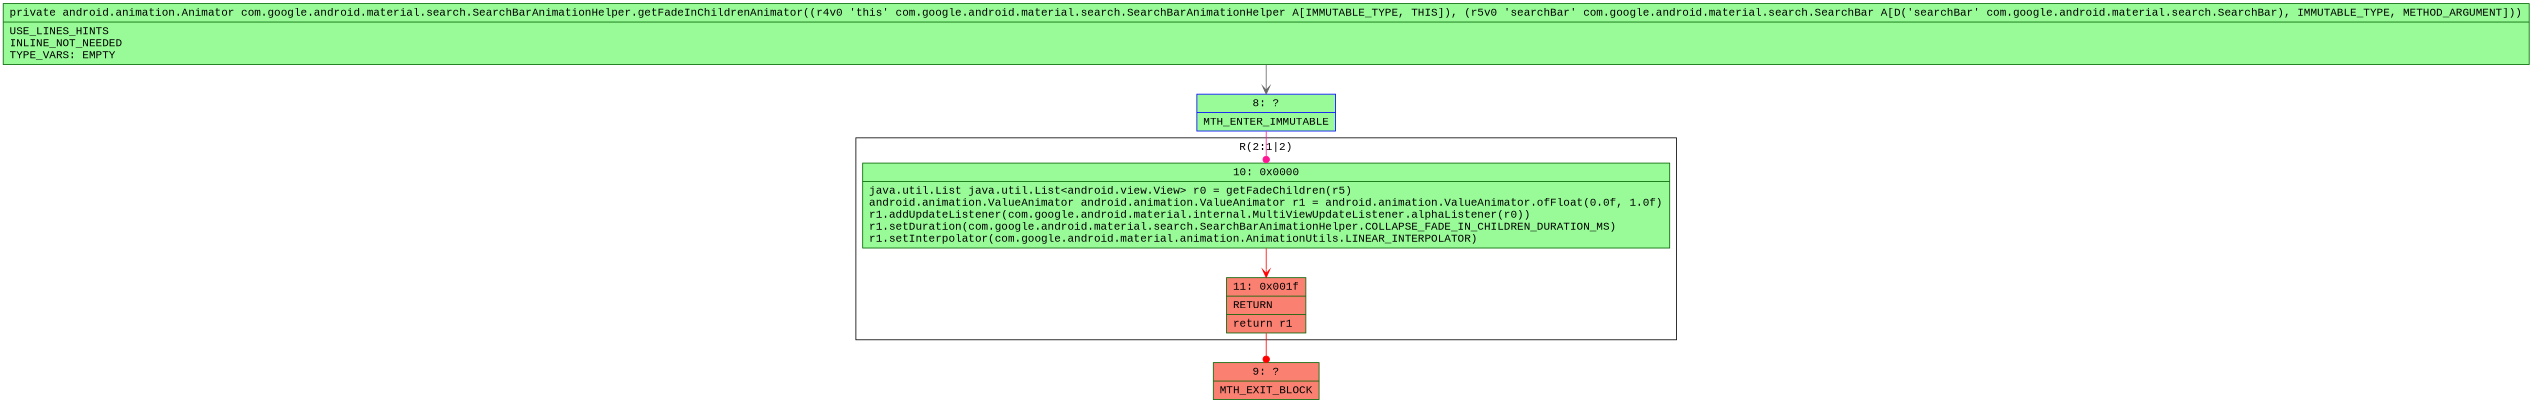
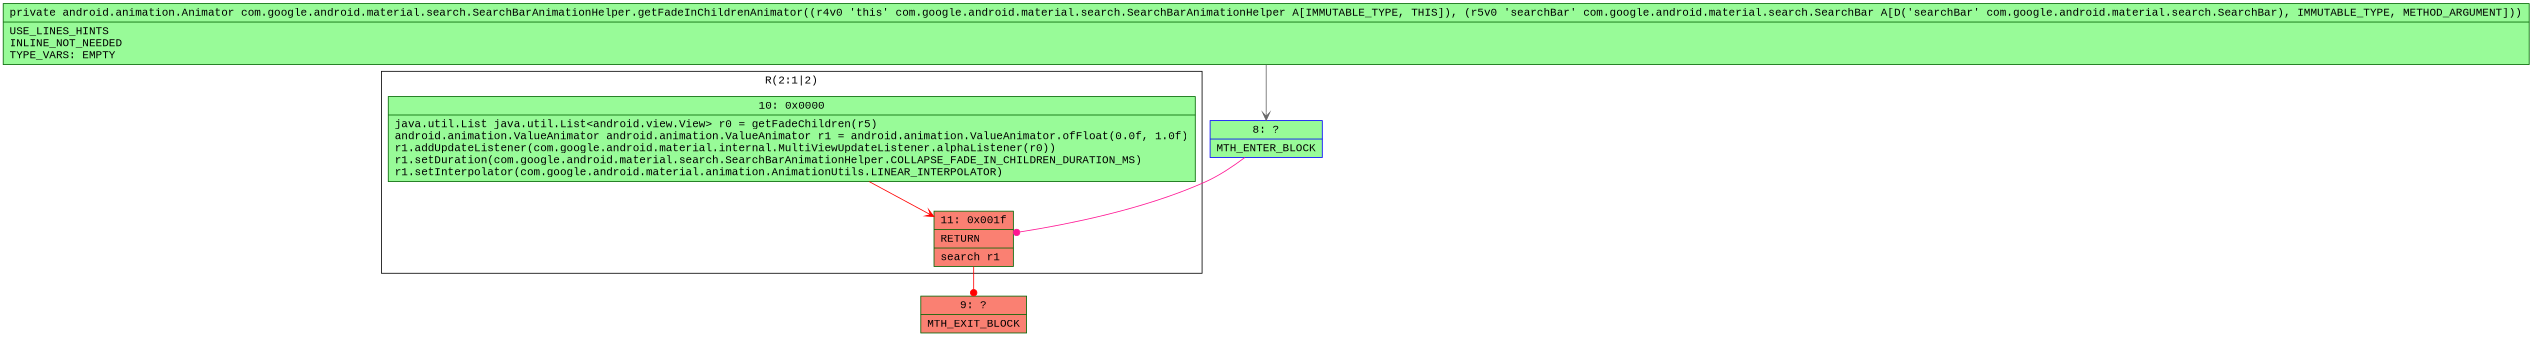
(1266, 121) -> (1266, 148)
(1266, 144) -> (1137, 206)
(1263, 323) -> (970, 257)
